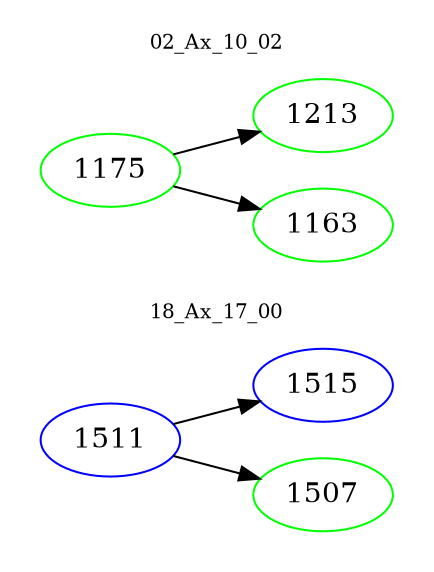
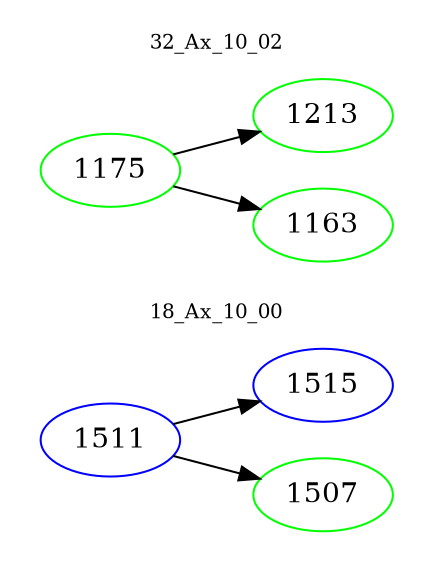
(217, 44) -> (217, 44)
(217, 313) -> (217, 313)
